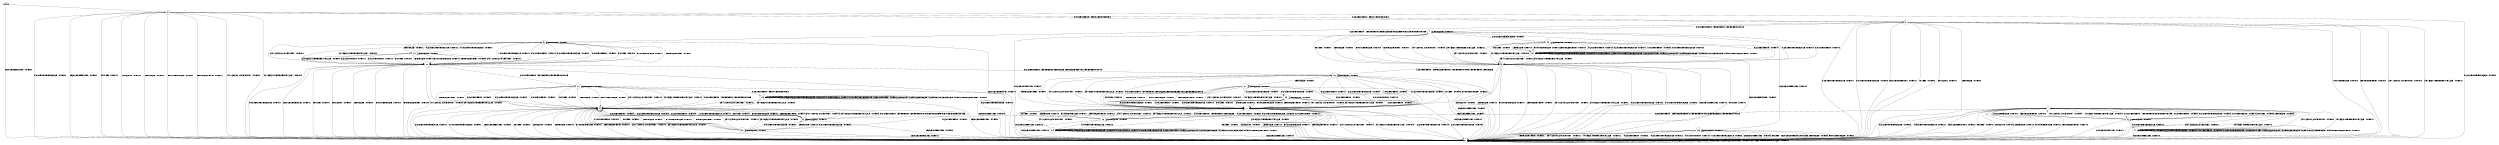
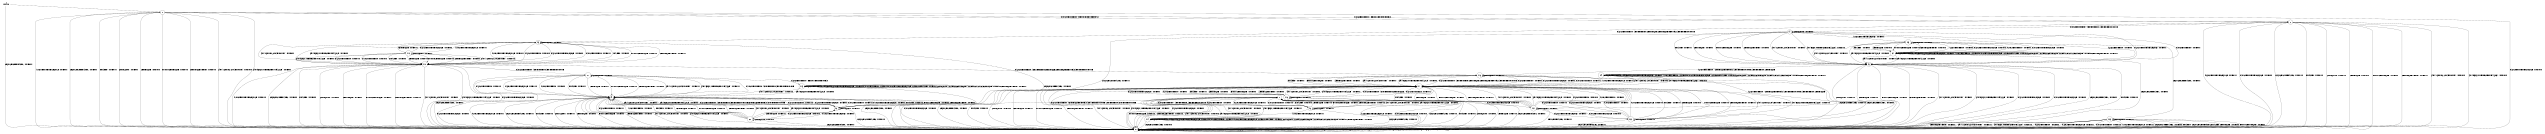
(1305, 81) -> (1786, 92)
(1471, 114) -> (1560, 119)
(1078, 125) -> (1410, 100)
